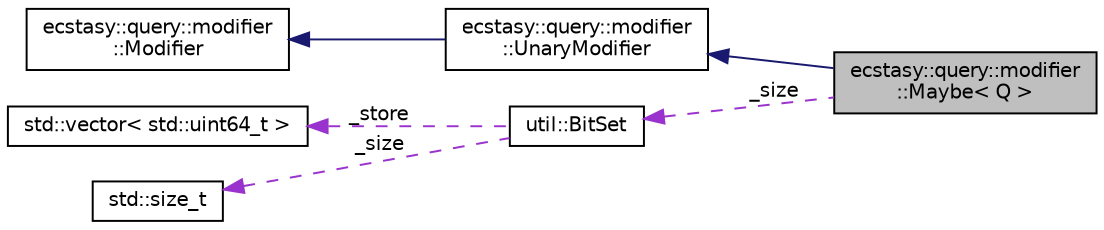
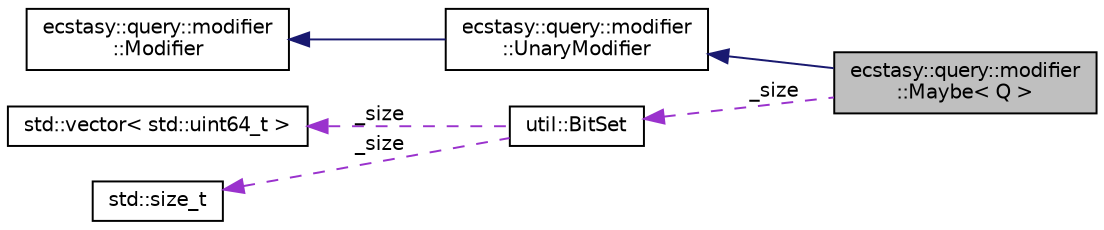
(377, 115) -> (377, 115)
